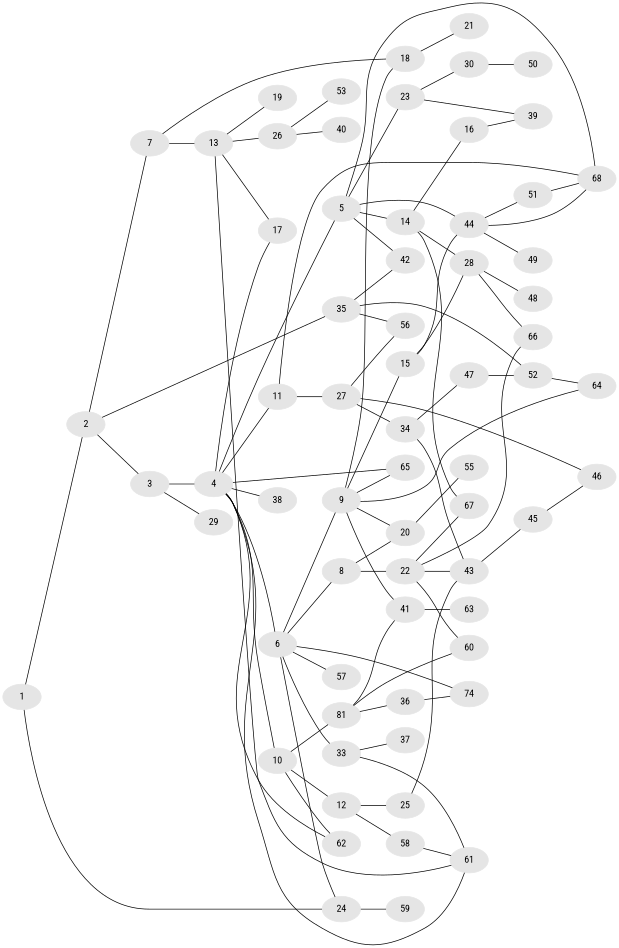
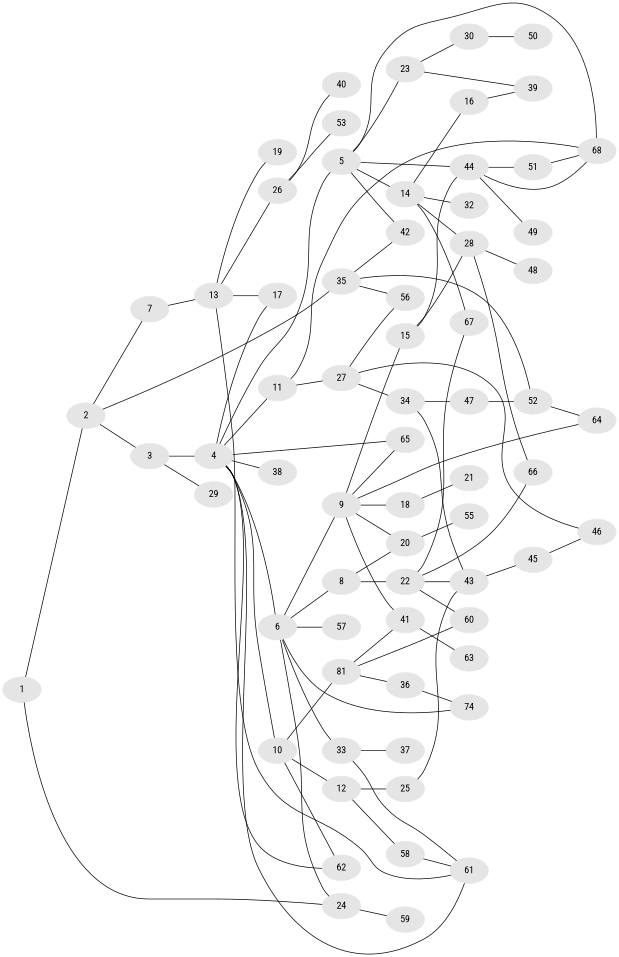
(267, 76) -> none
none -> (469, 206)
